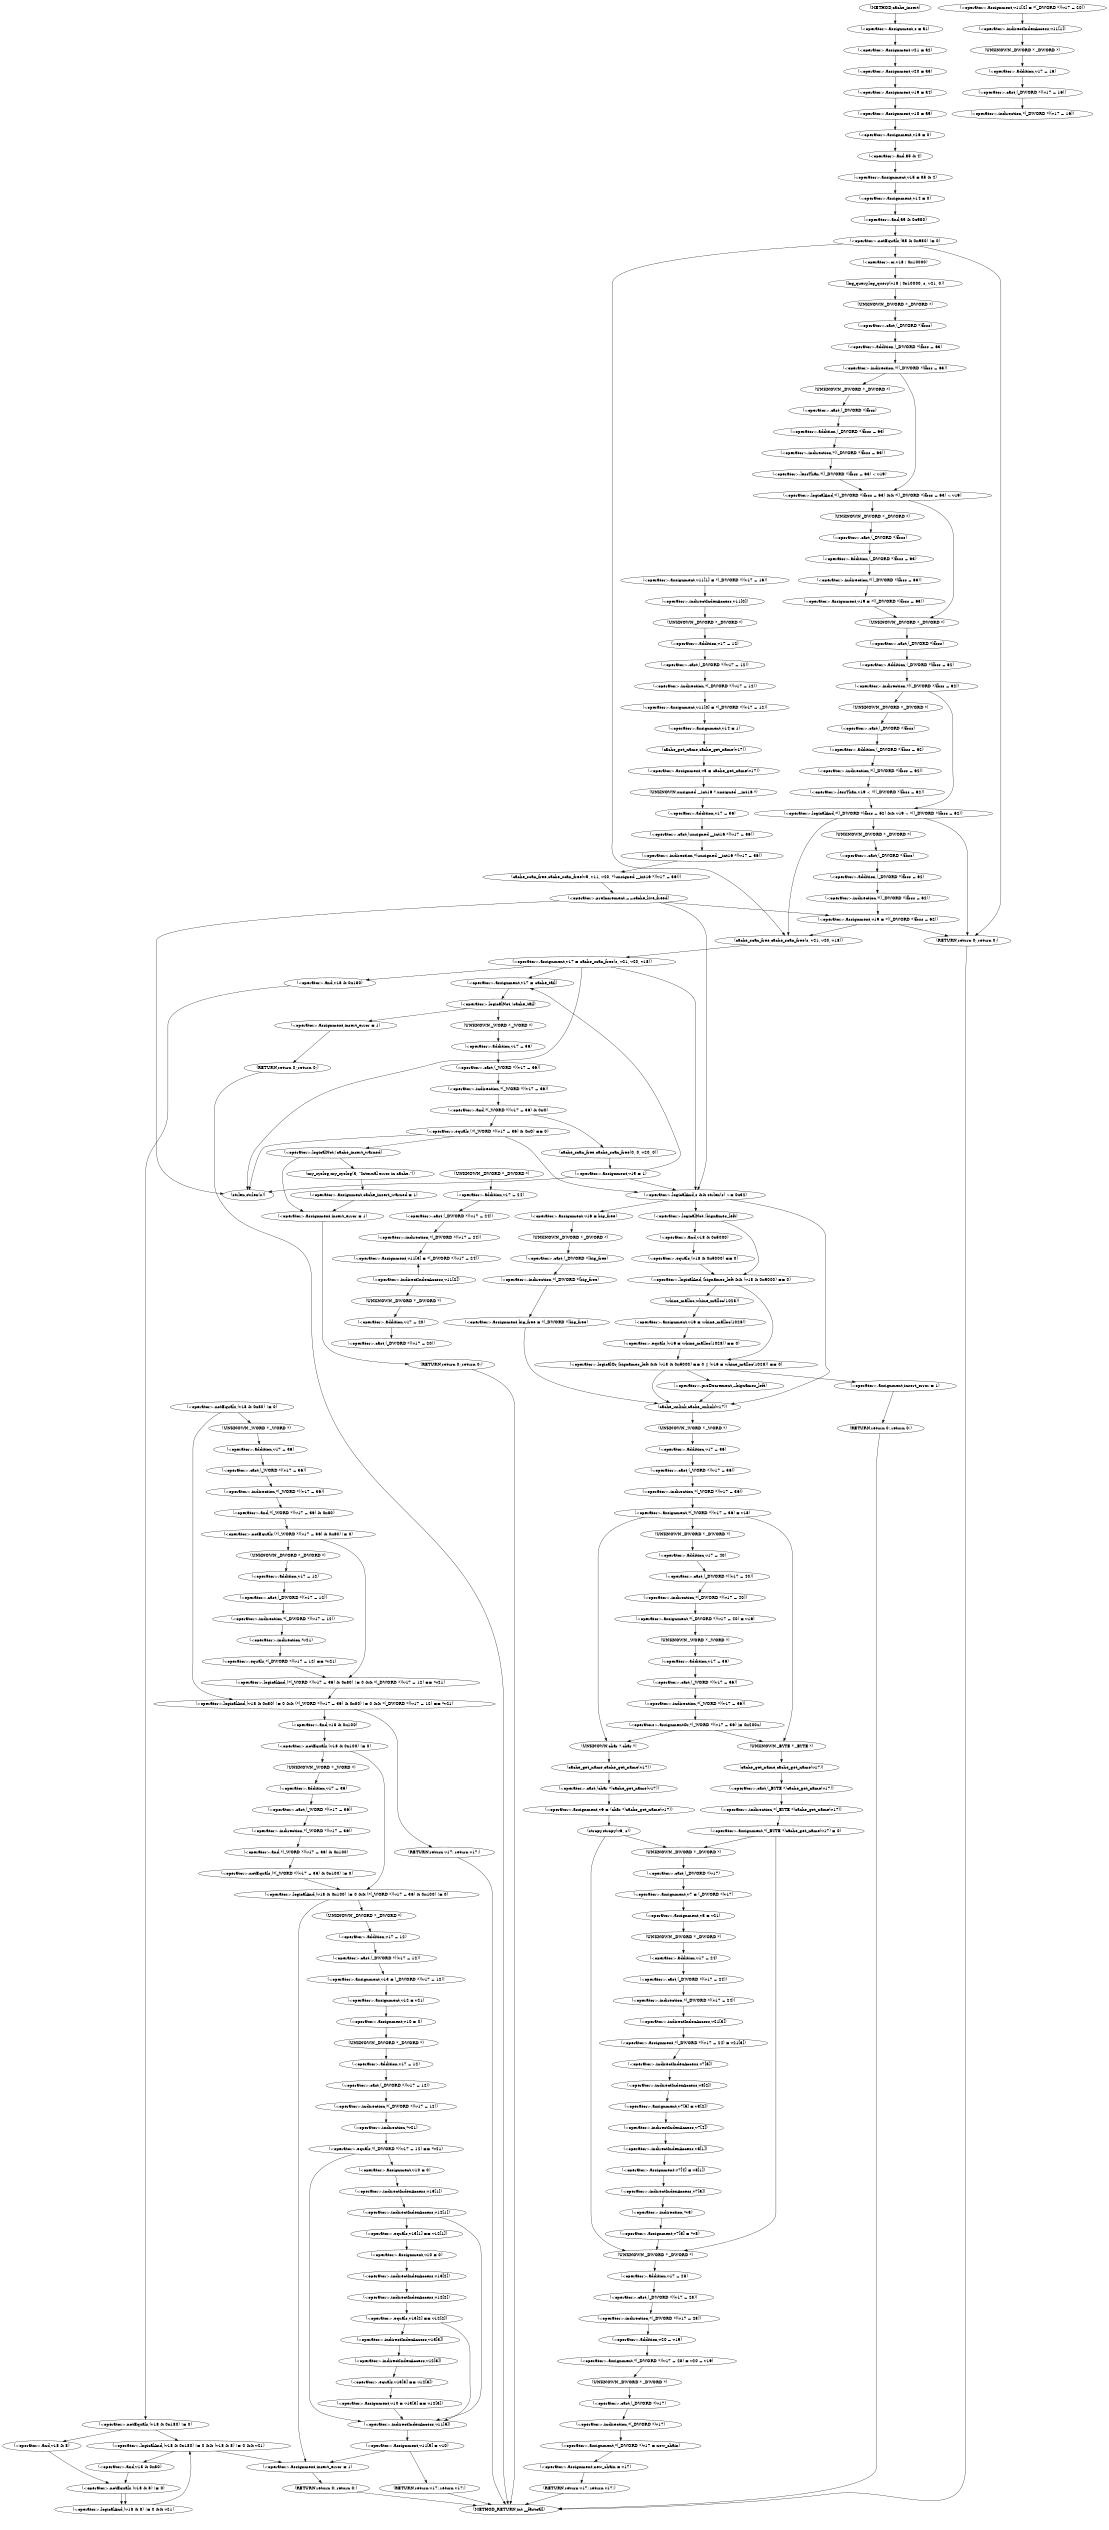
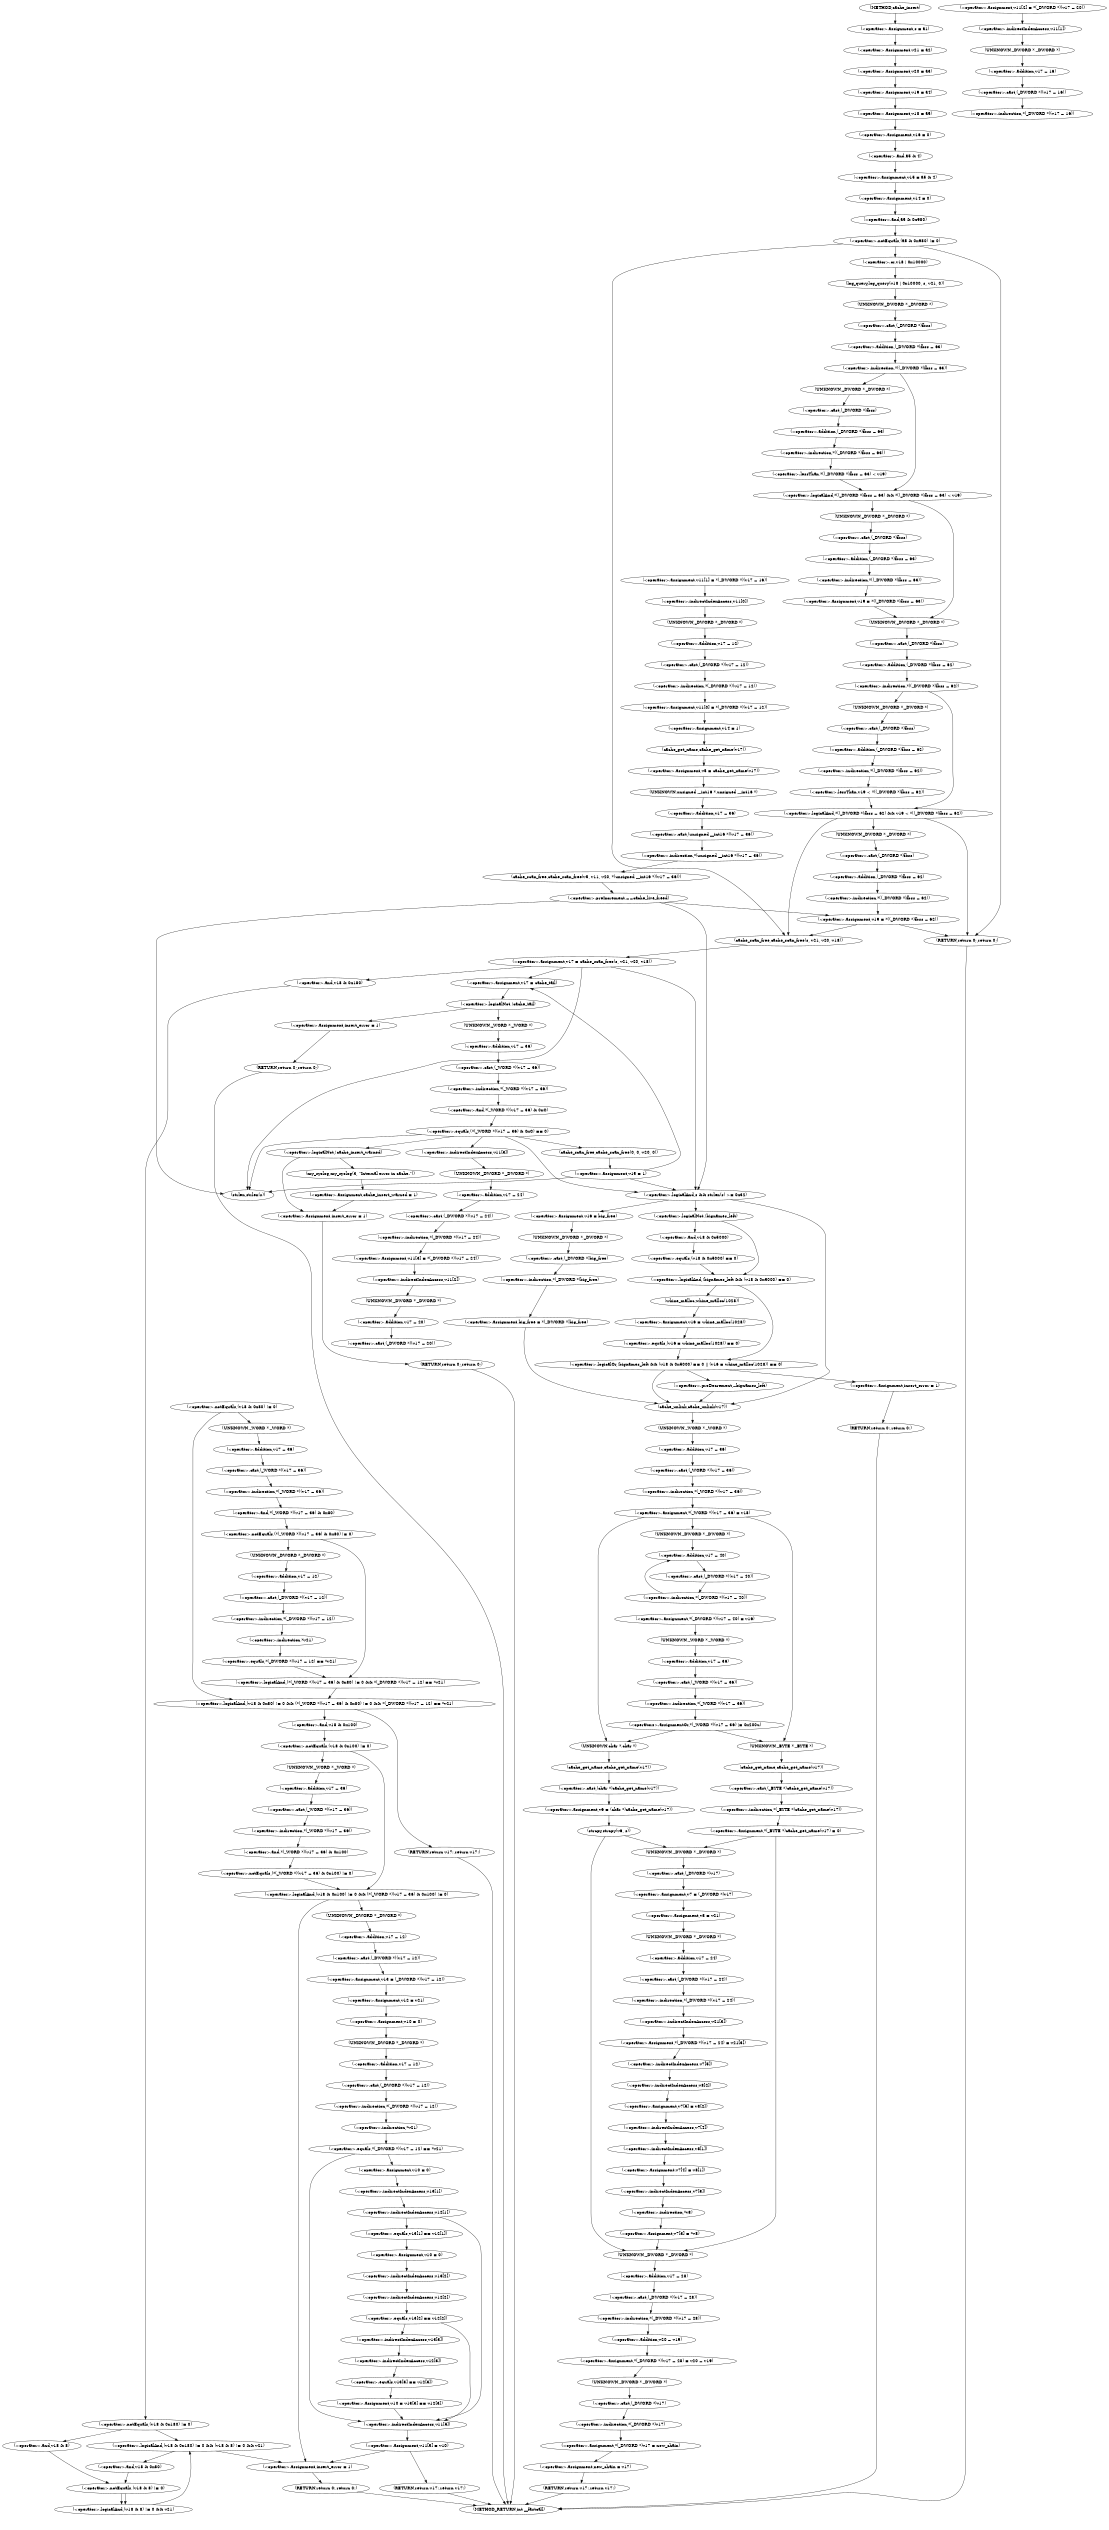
(569, 1125) -> (547, 1142)
none -> (465, 1153)
(418, 1271) -> (414, 1268)
(695, 1607) -> (645, 1575)
